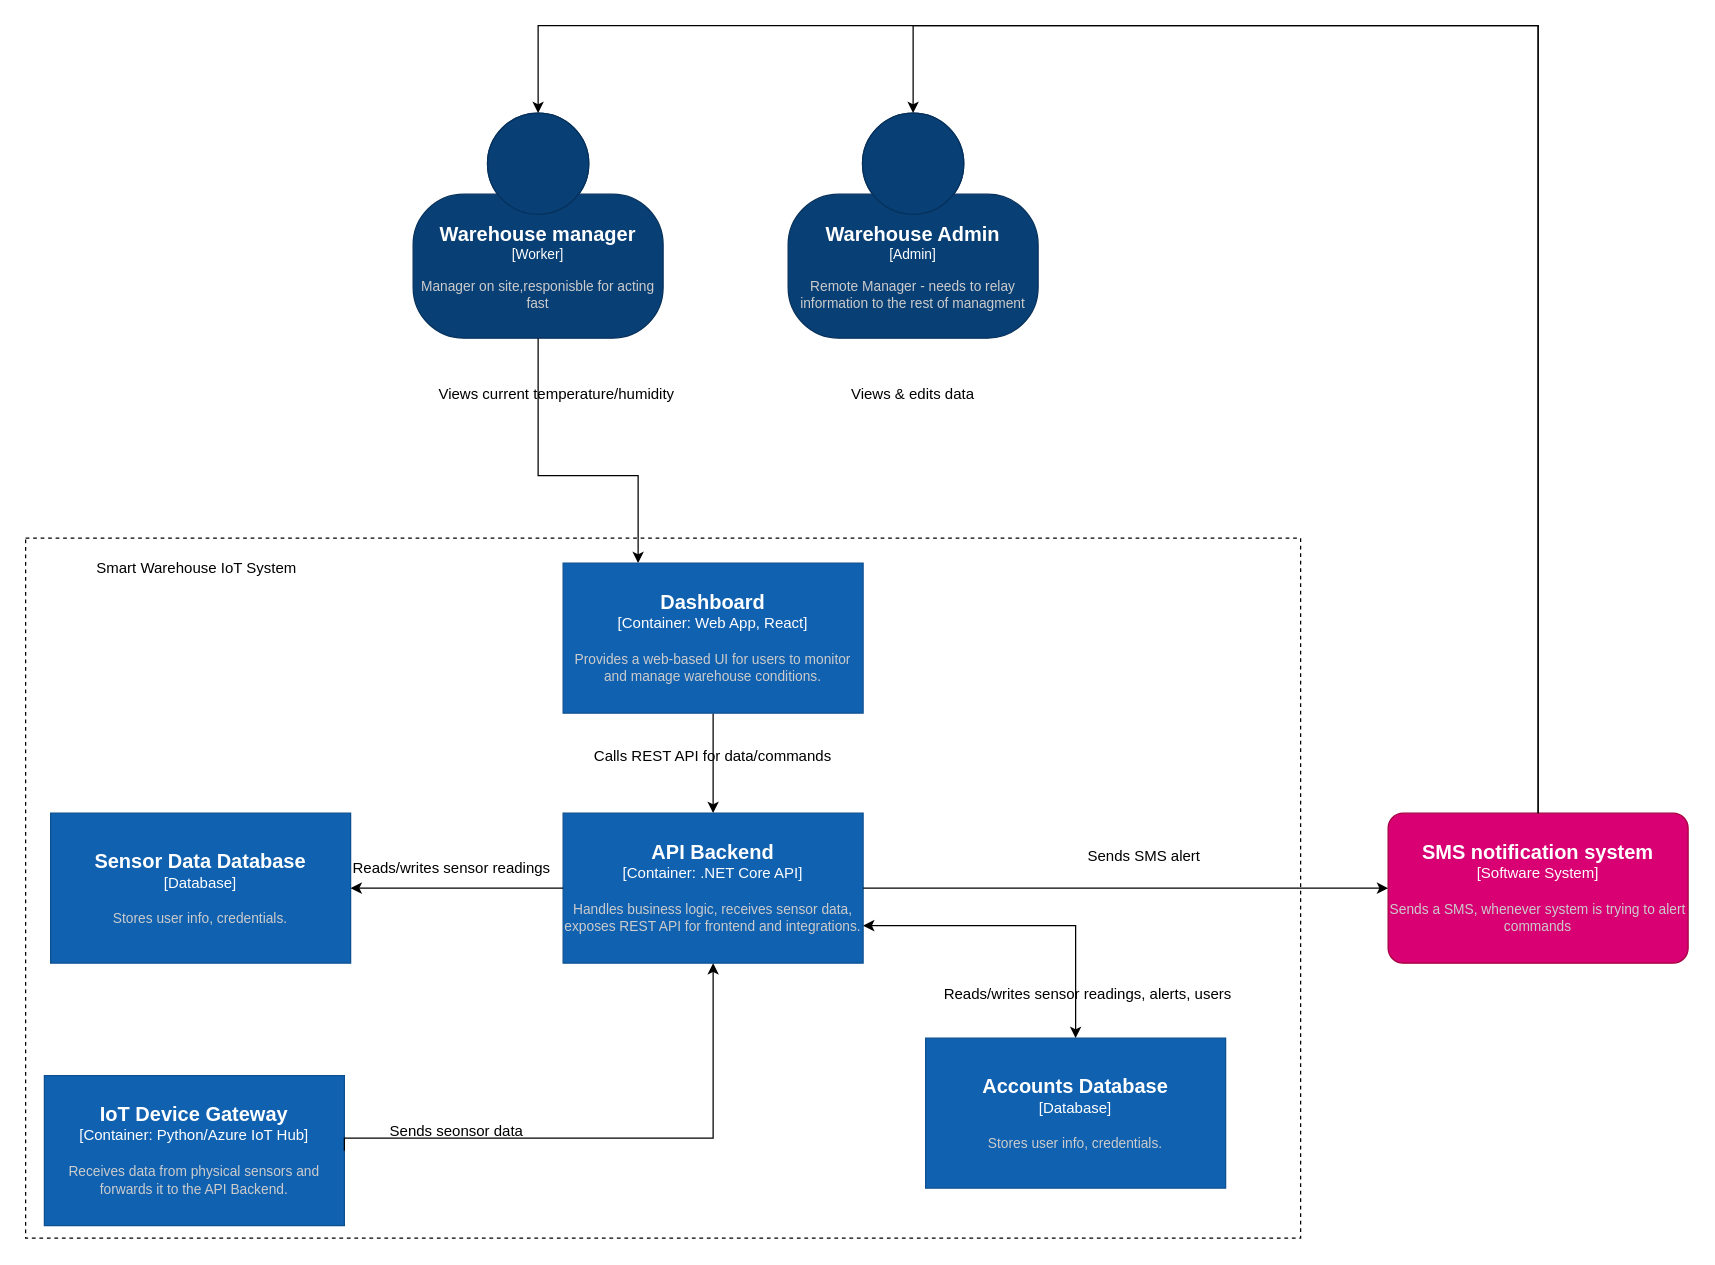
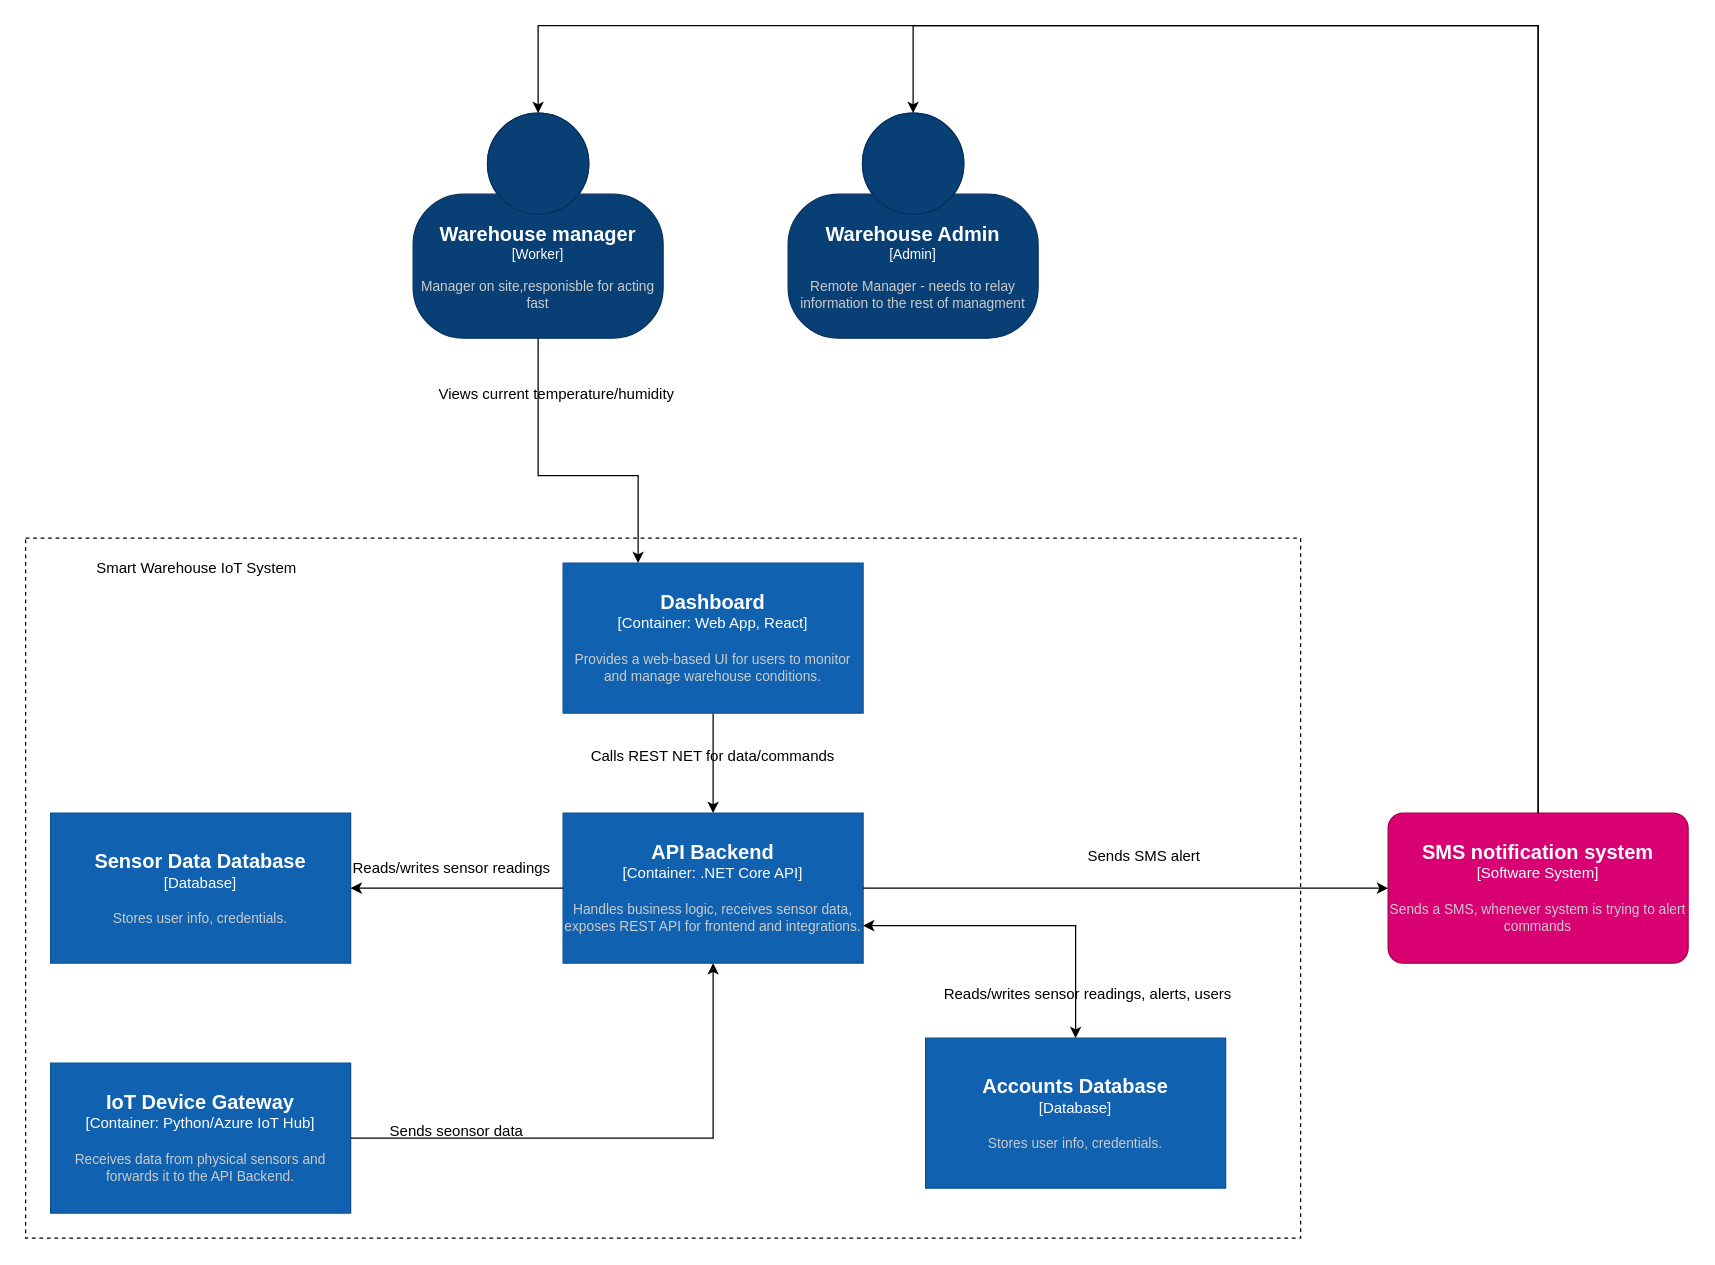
(913, 394) -> none
(713, 757) -> (713, 757)
(194, 1151) -> (201, 1138)
